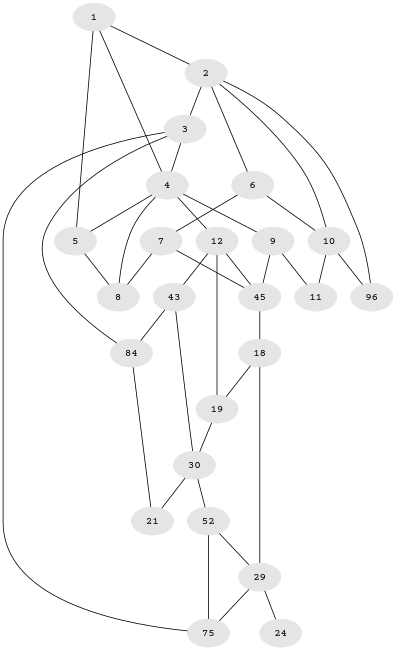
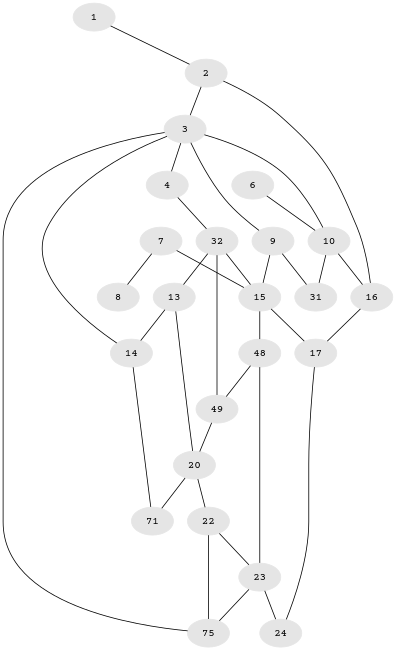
(131, 101) -> none
(229, 129) -> none
(285, 147) -> (275, 167)
(207, 213) -> none
(220, 213) -> (219, 191)
(129, 236) -> none
(75, 241) -> none
(217, 241) -> (217, 241)
(174, 297) -> (174, 297)
(260, 297) -> (260, 297)
(316, 297) -> (316, 297)
(372, 297) -> (372, 297)
(131, 353) -> (131, 353)
(260, 353) -> (260, 353)
none -> (316, 353)
(217, 409) -> (217, 409)
(194, 465) -> (194, 465)
(152, 521) -> (152, 521)
(208, 521) -> (208, 521)
(260, 577) -> (260, 577)
